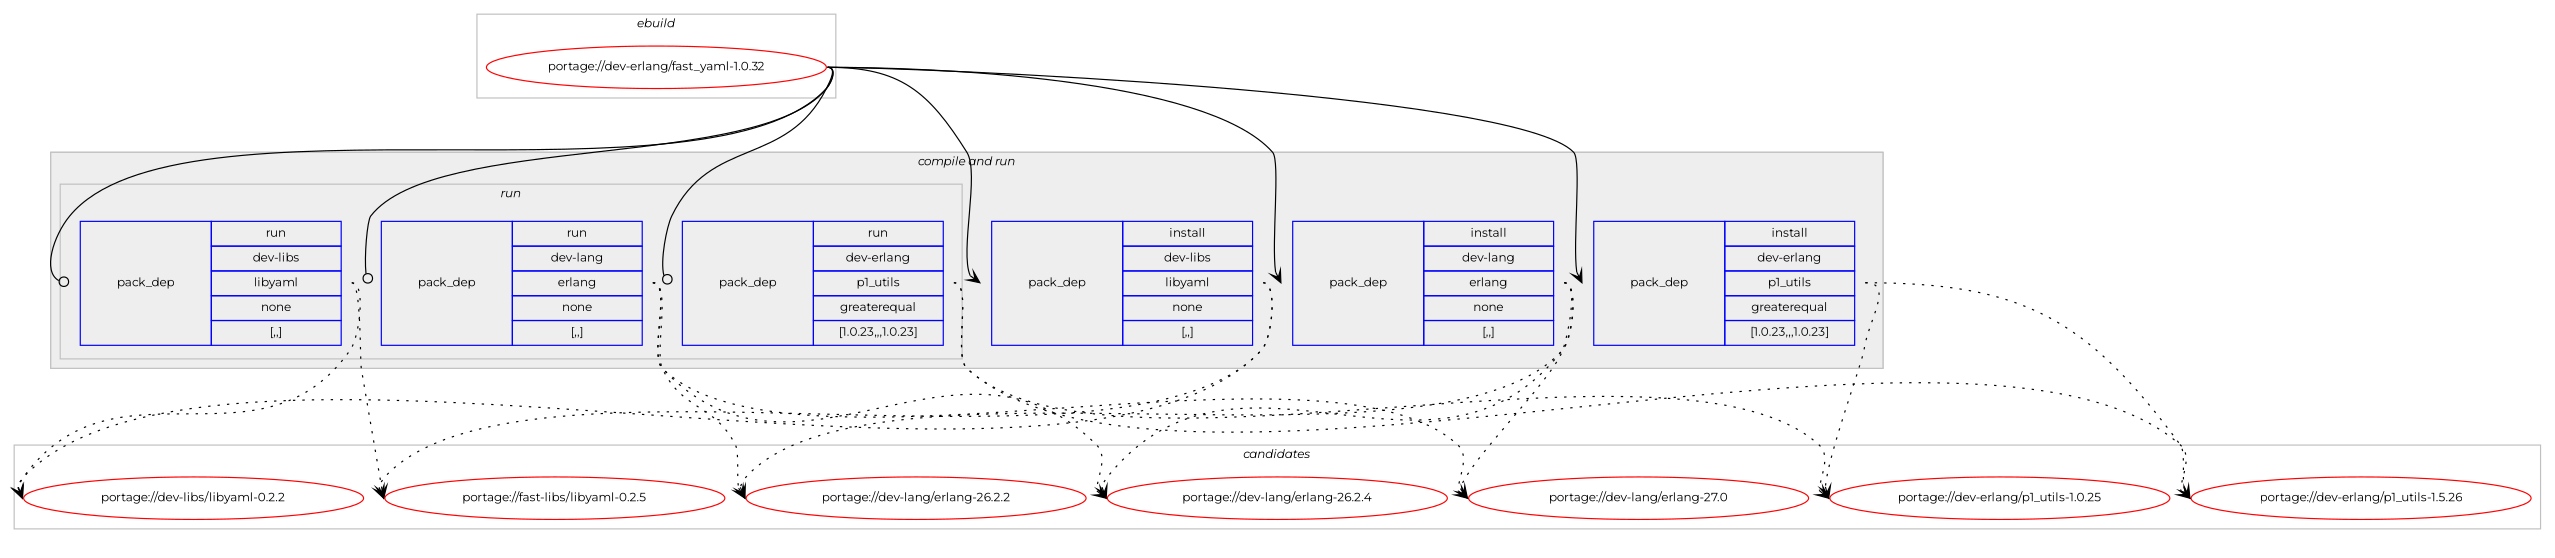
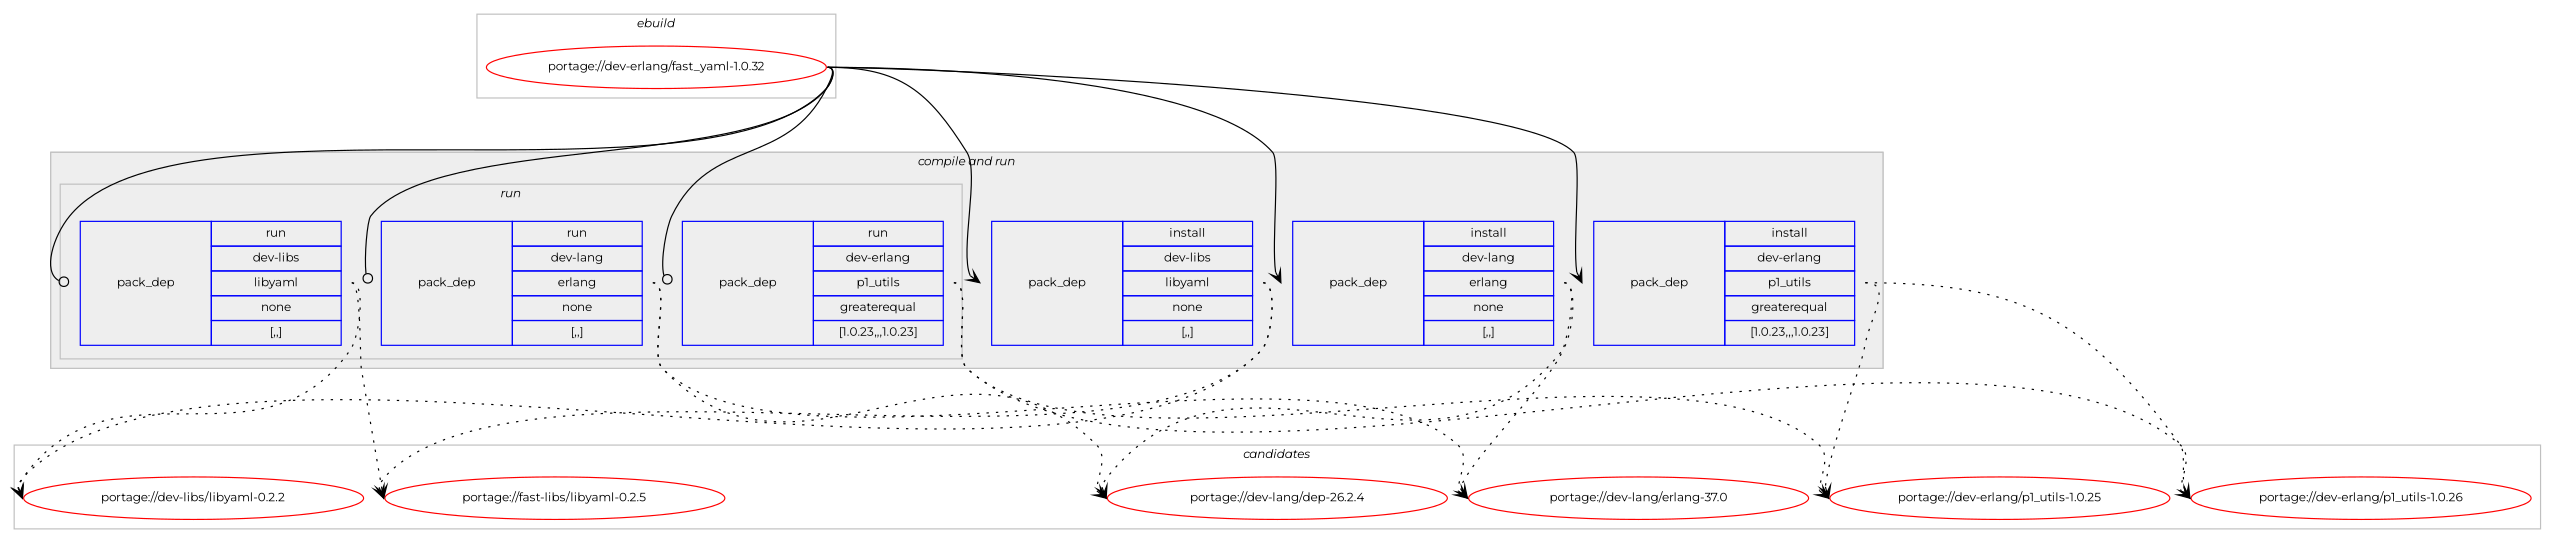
(916, 498) -> none
(1277, 498) -> (1277, 498)
(1639, 498) -> (1639, 498)
(2361, 498) -> (2361, 498)
